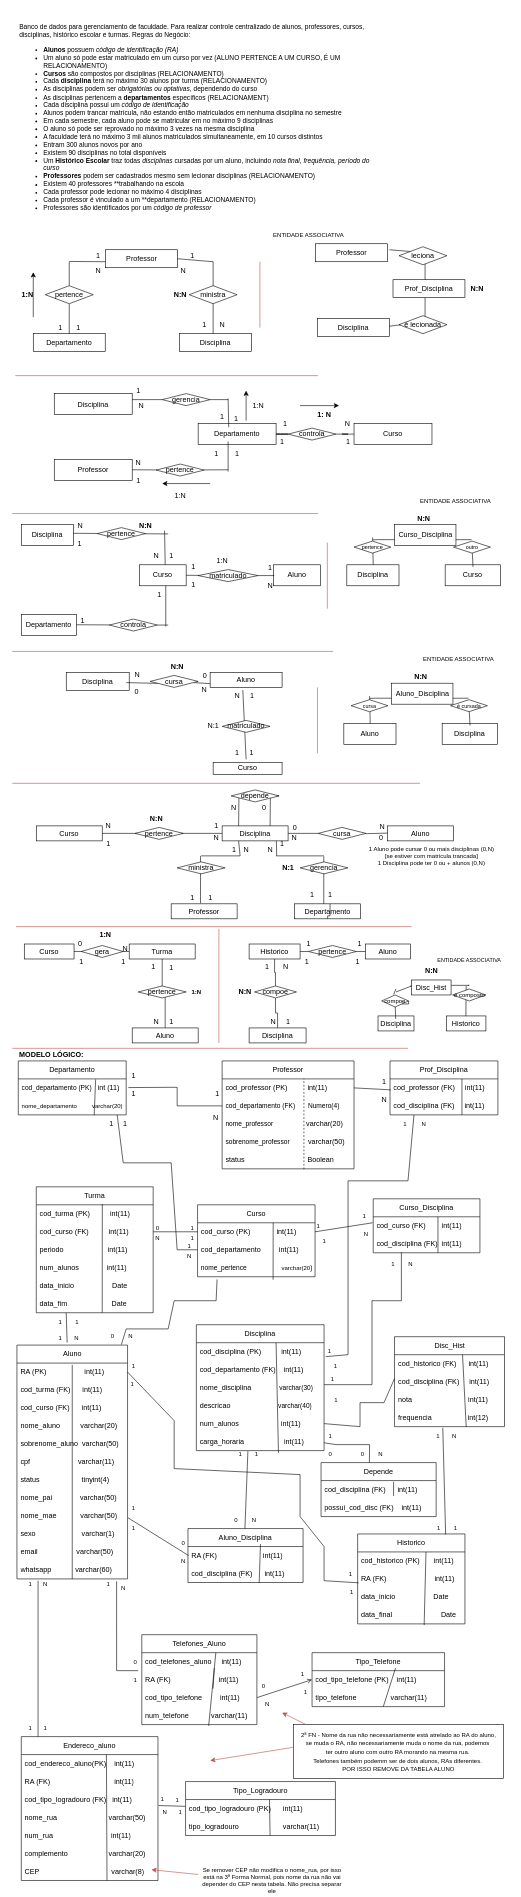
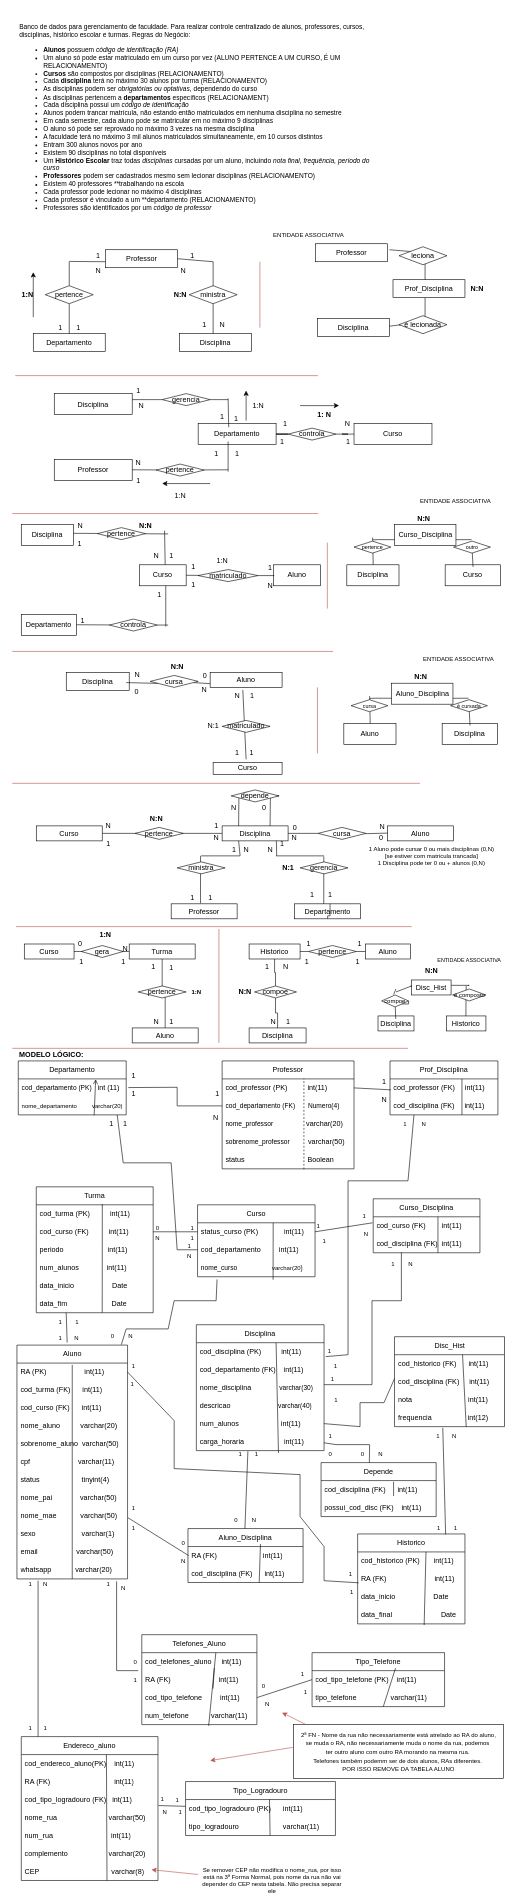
(96, 1083) -> (96, 1083)
(257, 1232) -> (257, 1232)
(257, 1268) -> (257, 1268)
(73, 1571) -> (73, 1571)
(308, 1682) -> (308, 1682)
